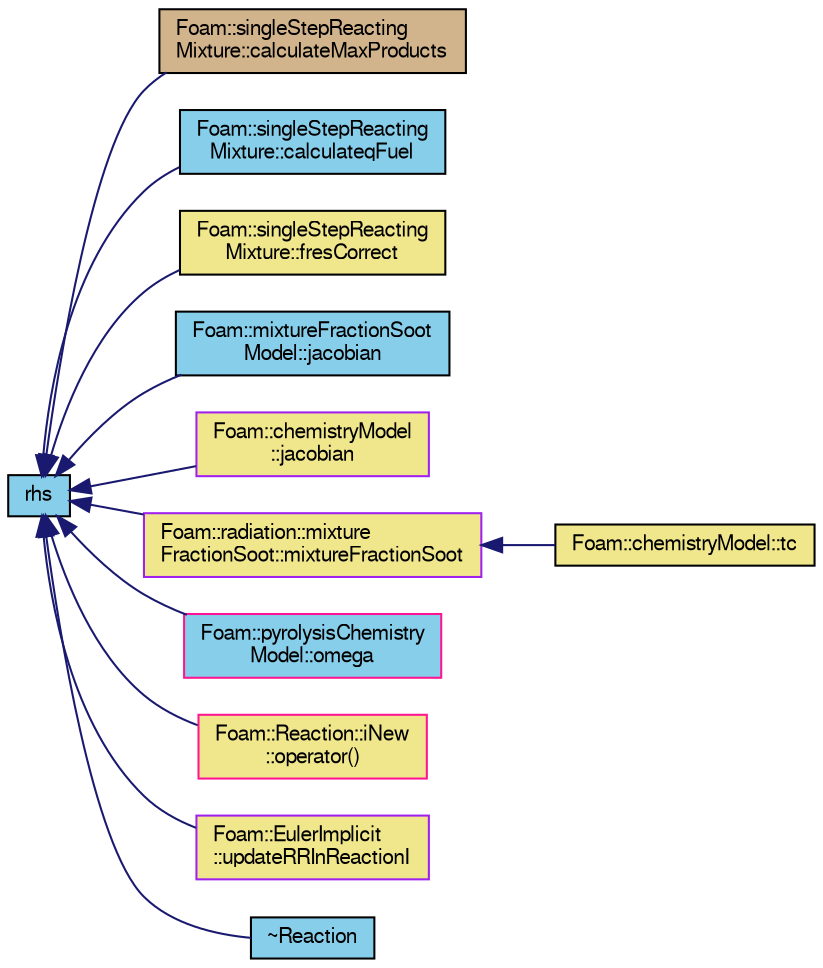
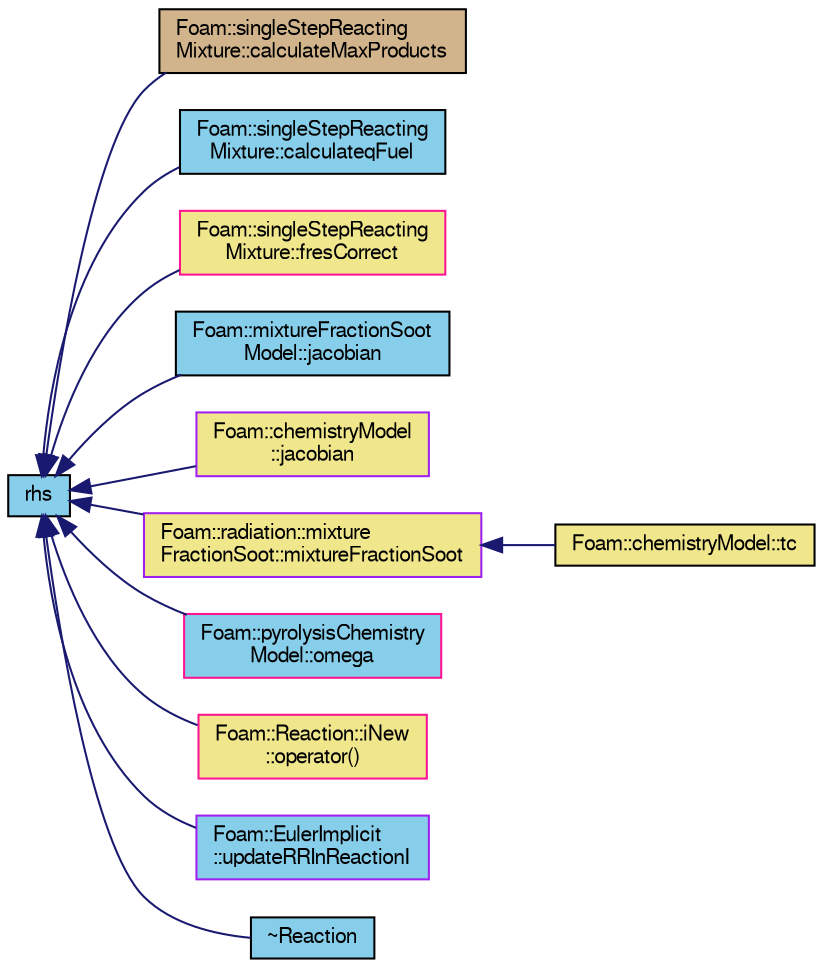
(313, 243) -> (313, 243)
(313, 847) -> (313, 847)
